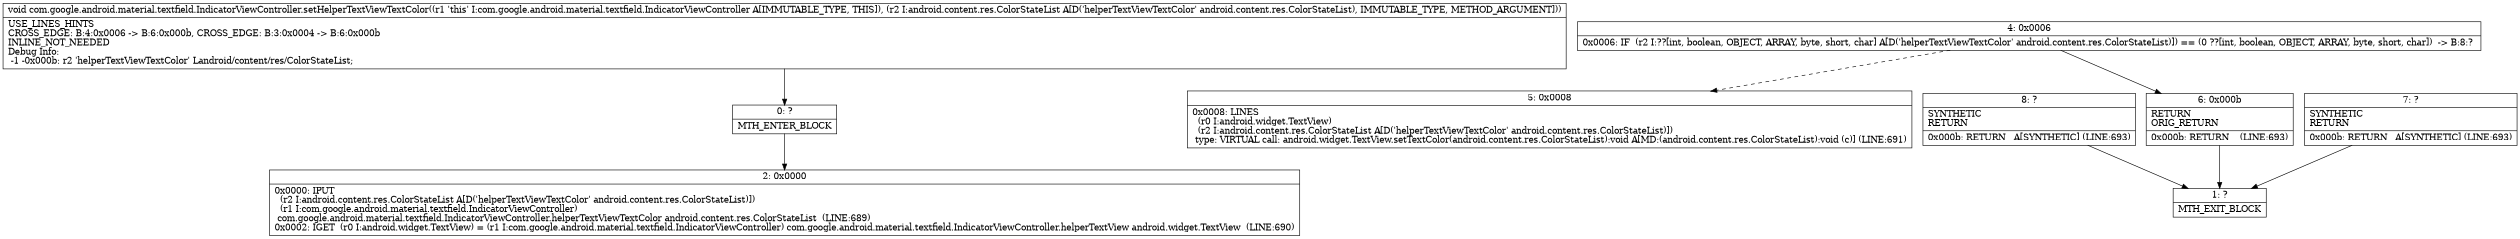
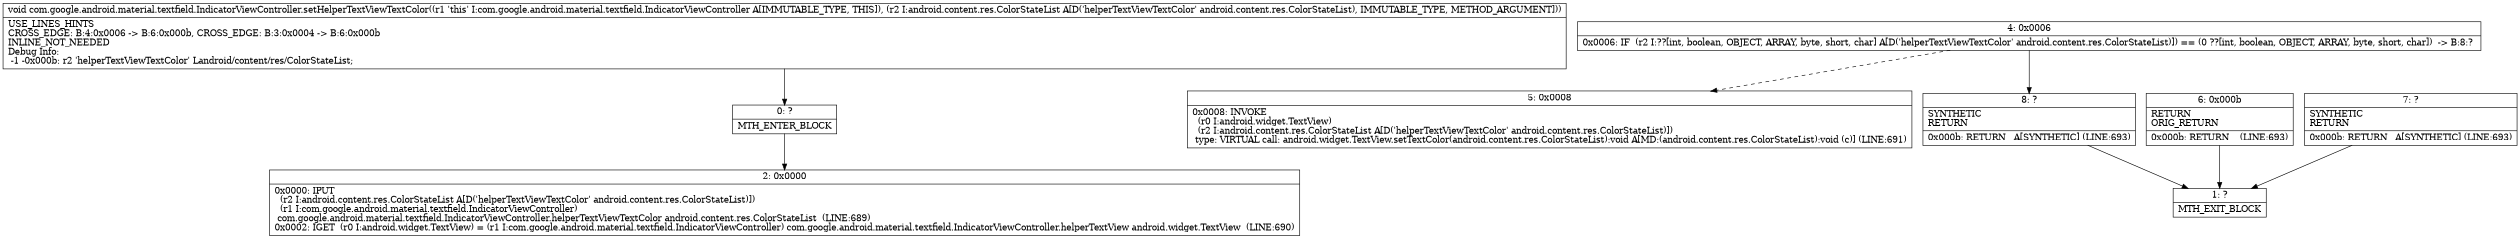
(2108, 71) -> (2029, 69)
(1228, 113) -> (1232, 113)
